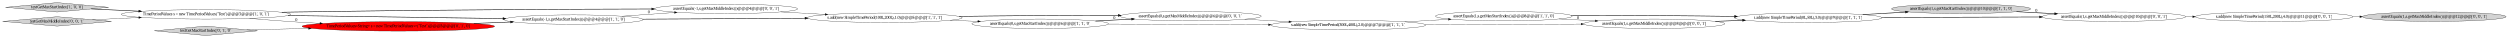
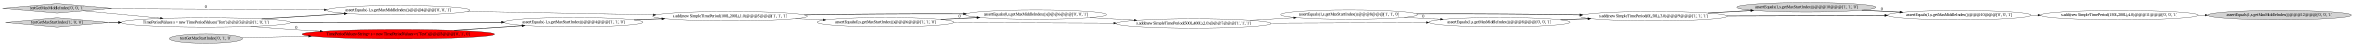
(648, 14) -> (216, 9)
(206, 31) -> (206, 39)
